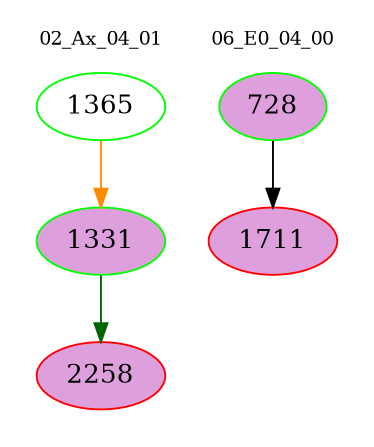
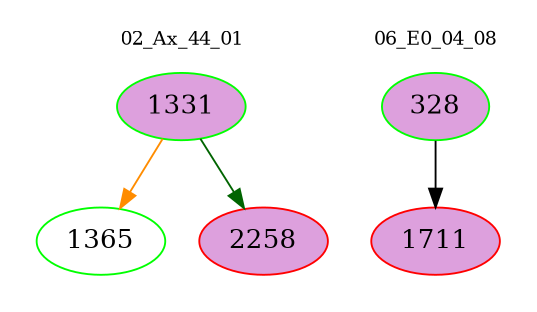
(101, 40) -> (182, 40)
(273, 40) -> (436, 40)
(273, 107) -> (436, 107)
(101, 165) -> (146, 165)
